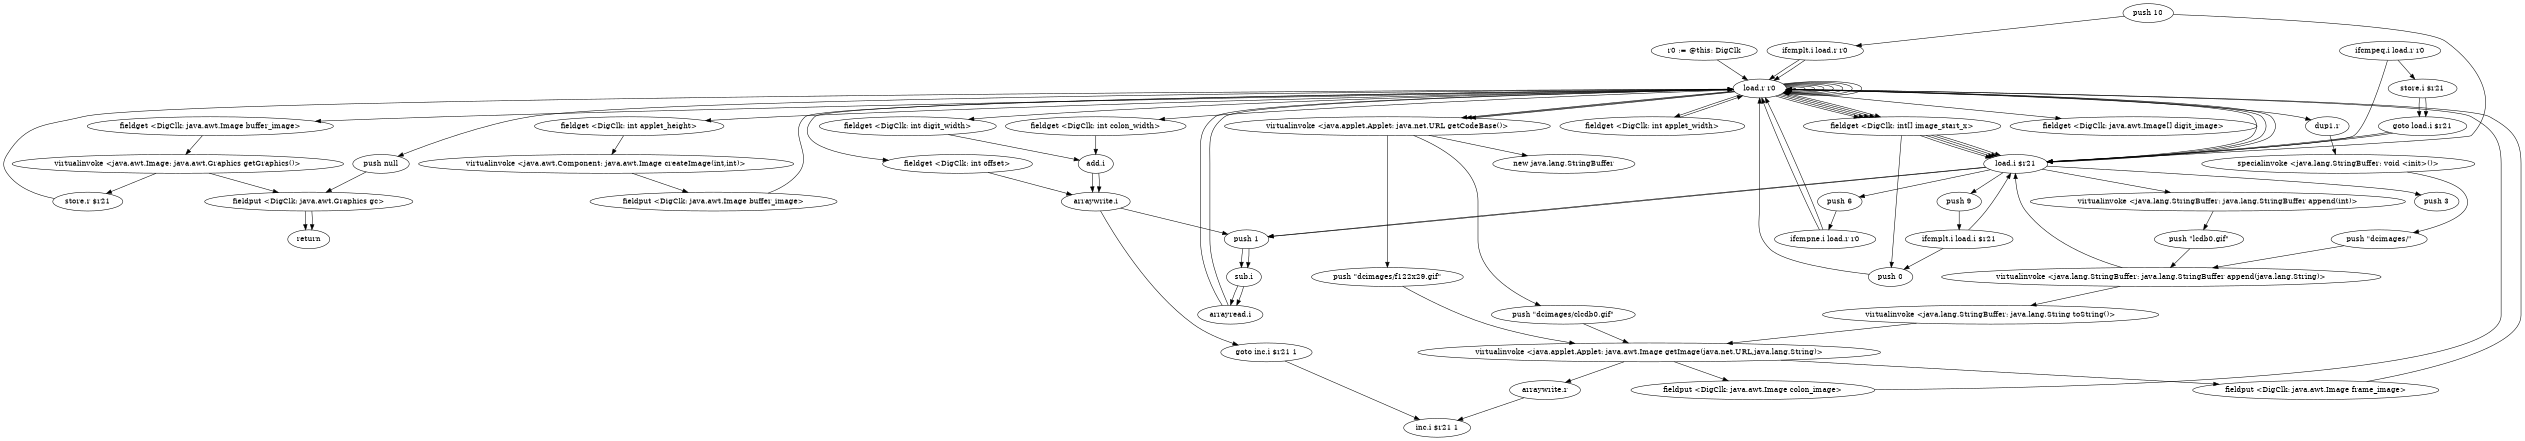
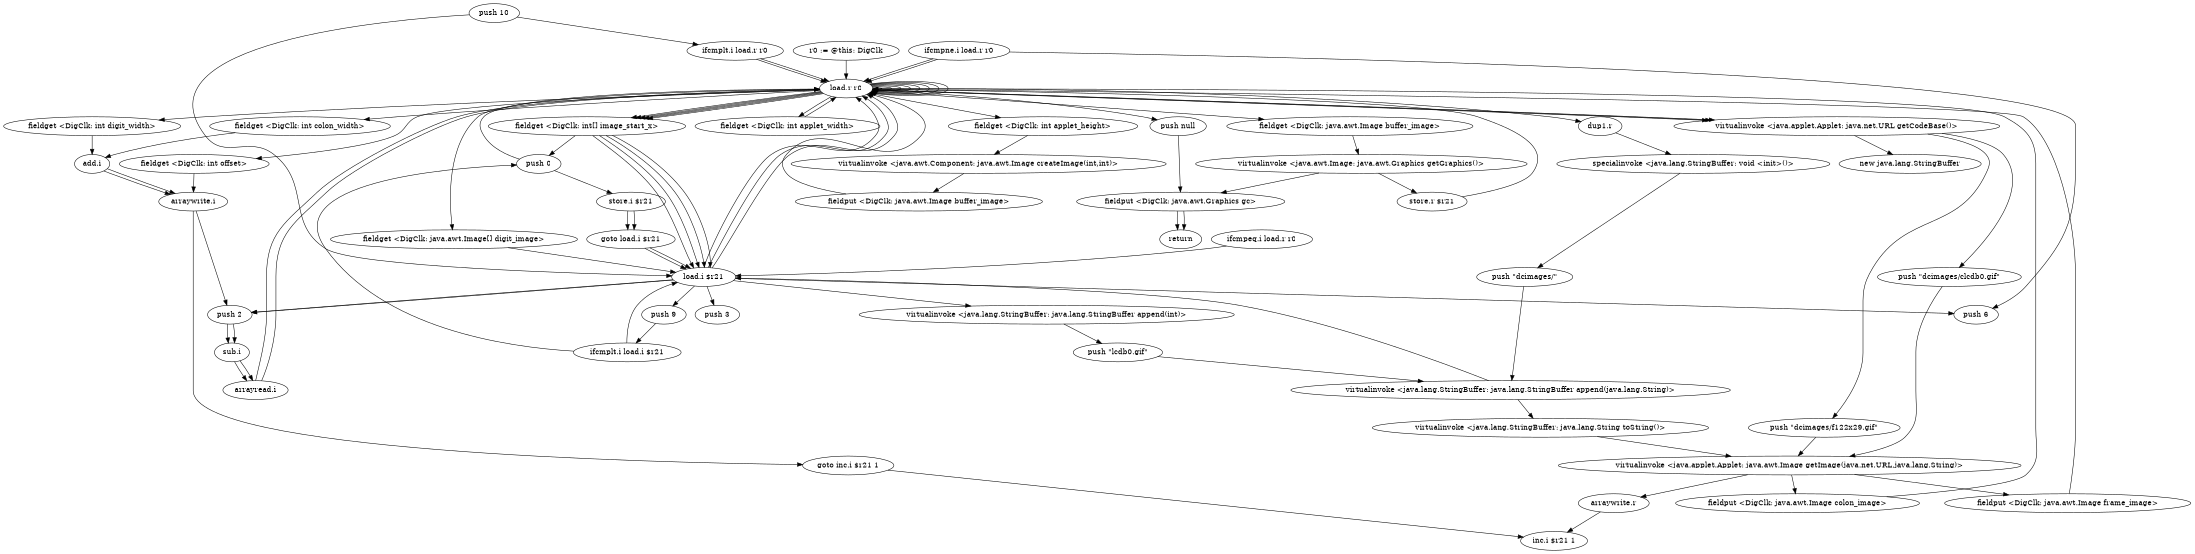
(2405, 68) -> (581, 181)
(1834, 218) -> (1651, 71)
(1247, 239) -> (230, 315)
none -> (589, 260)
